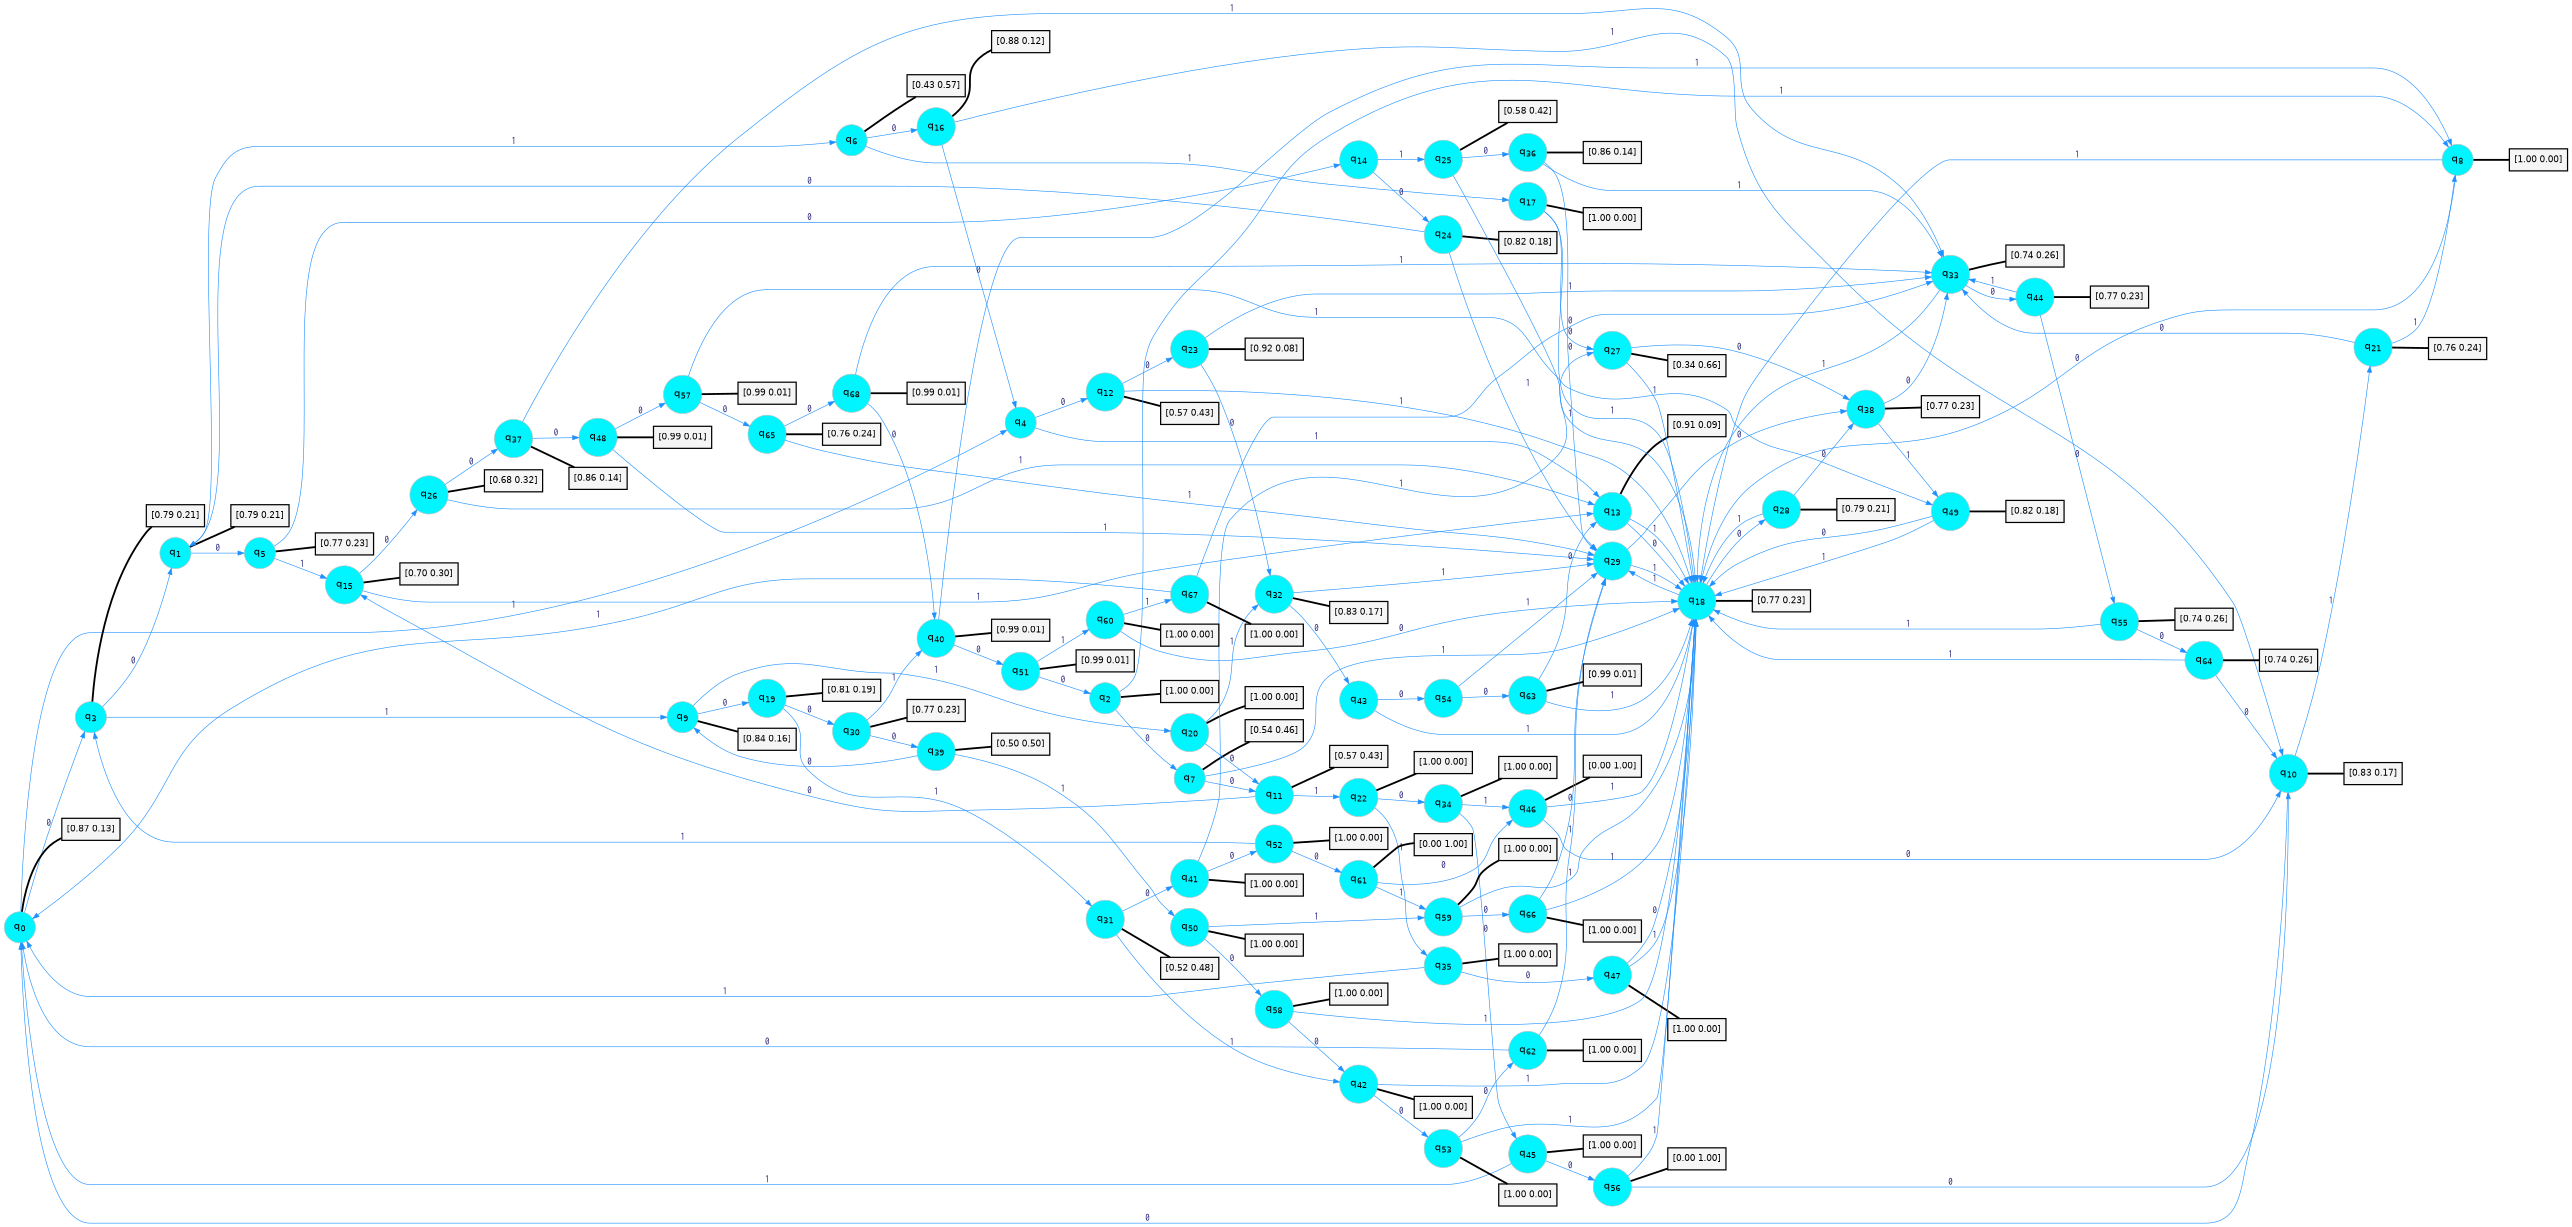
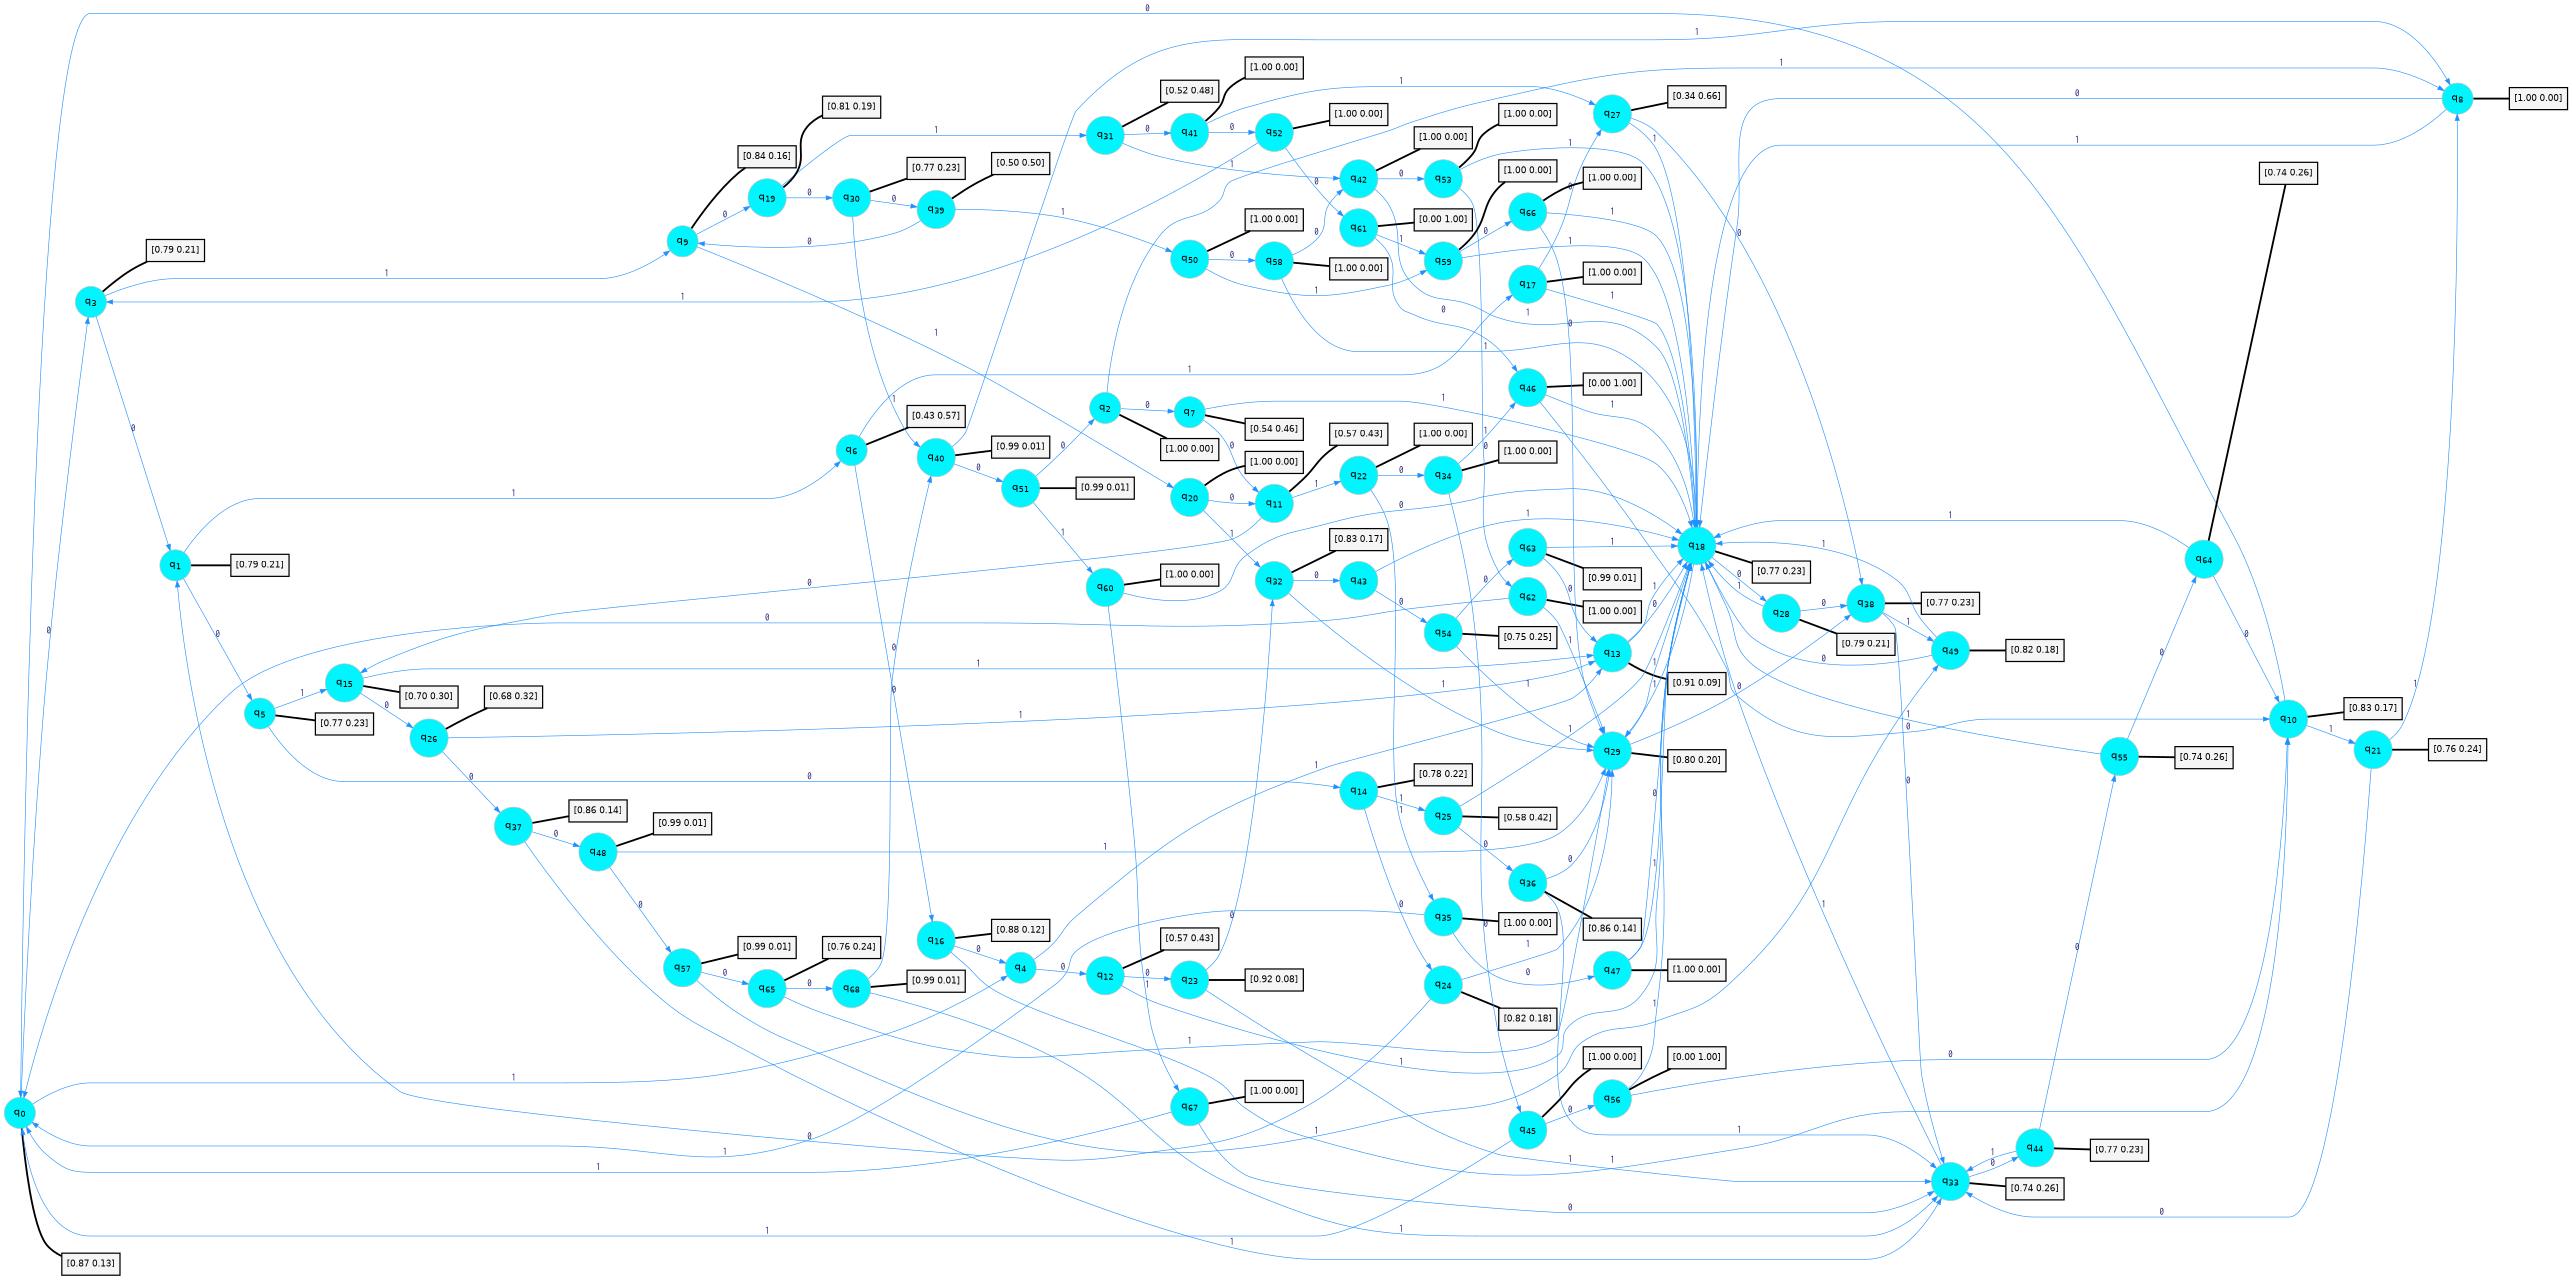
none -> (1528, 638)
none -> (1697, 761)
none -> (1443, 775)
